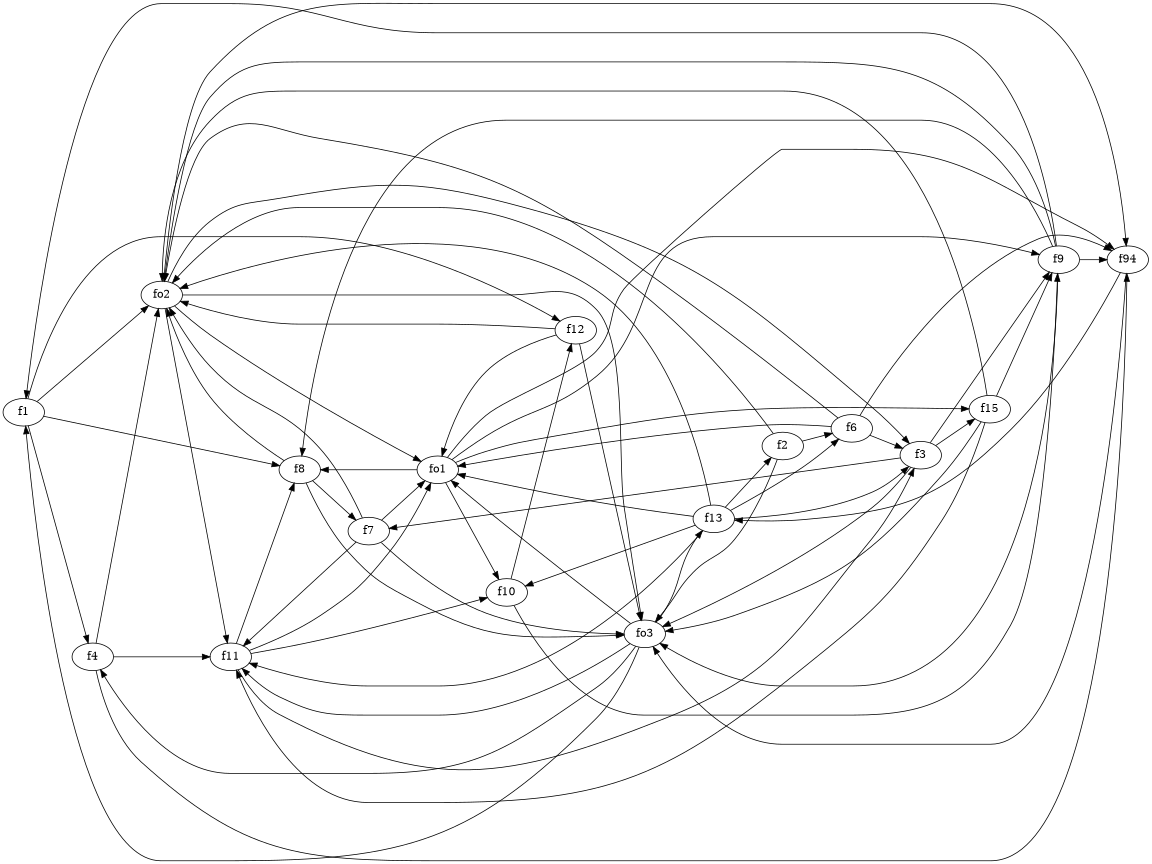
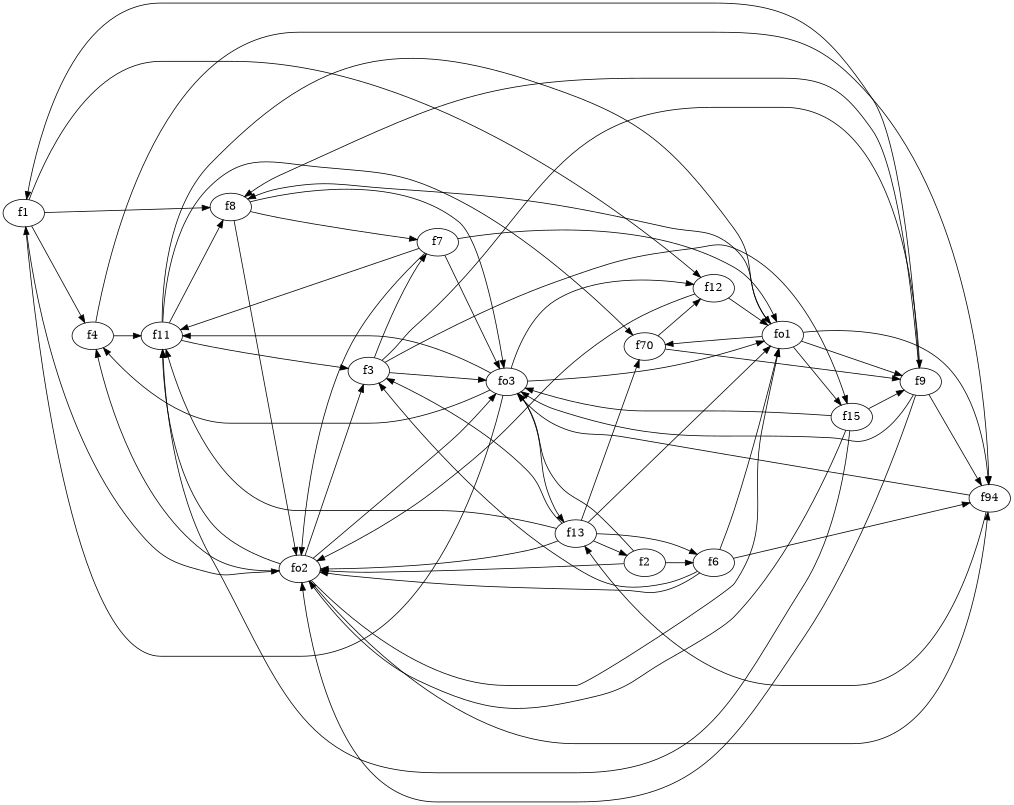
(609, 478) -> (574, 291)
(127, 480) -> (155, 497)
(507, 592) -> (645, 347)
